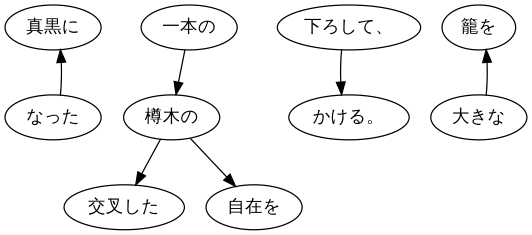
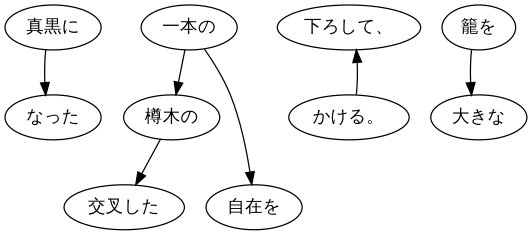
(341, 66) -> (357, 78)
(61, 79) -> (45, 66)
(487, 79) -> (470, 66)
(209, 158) -> (235, 108)
